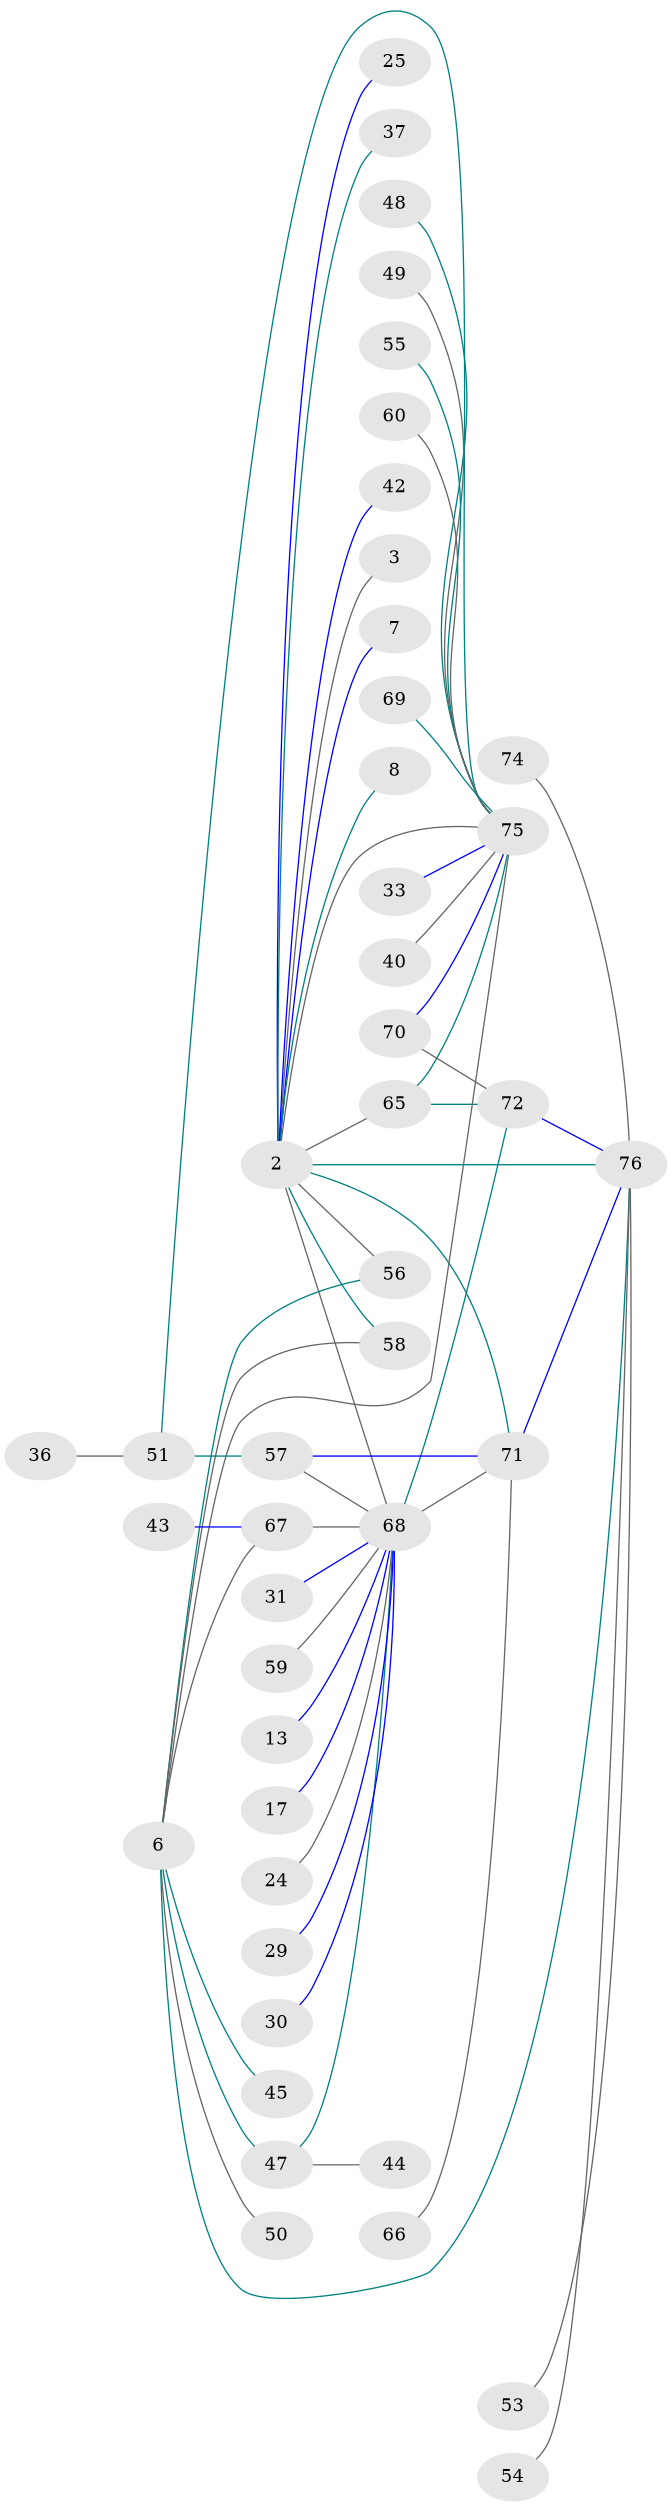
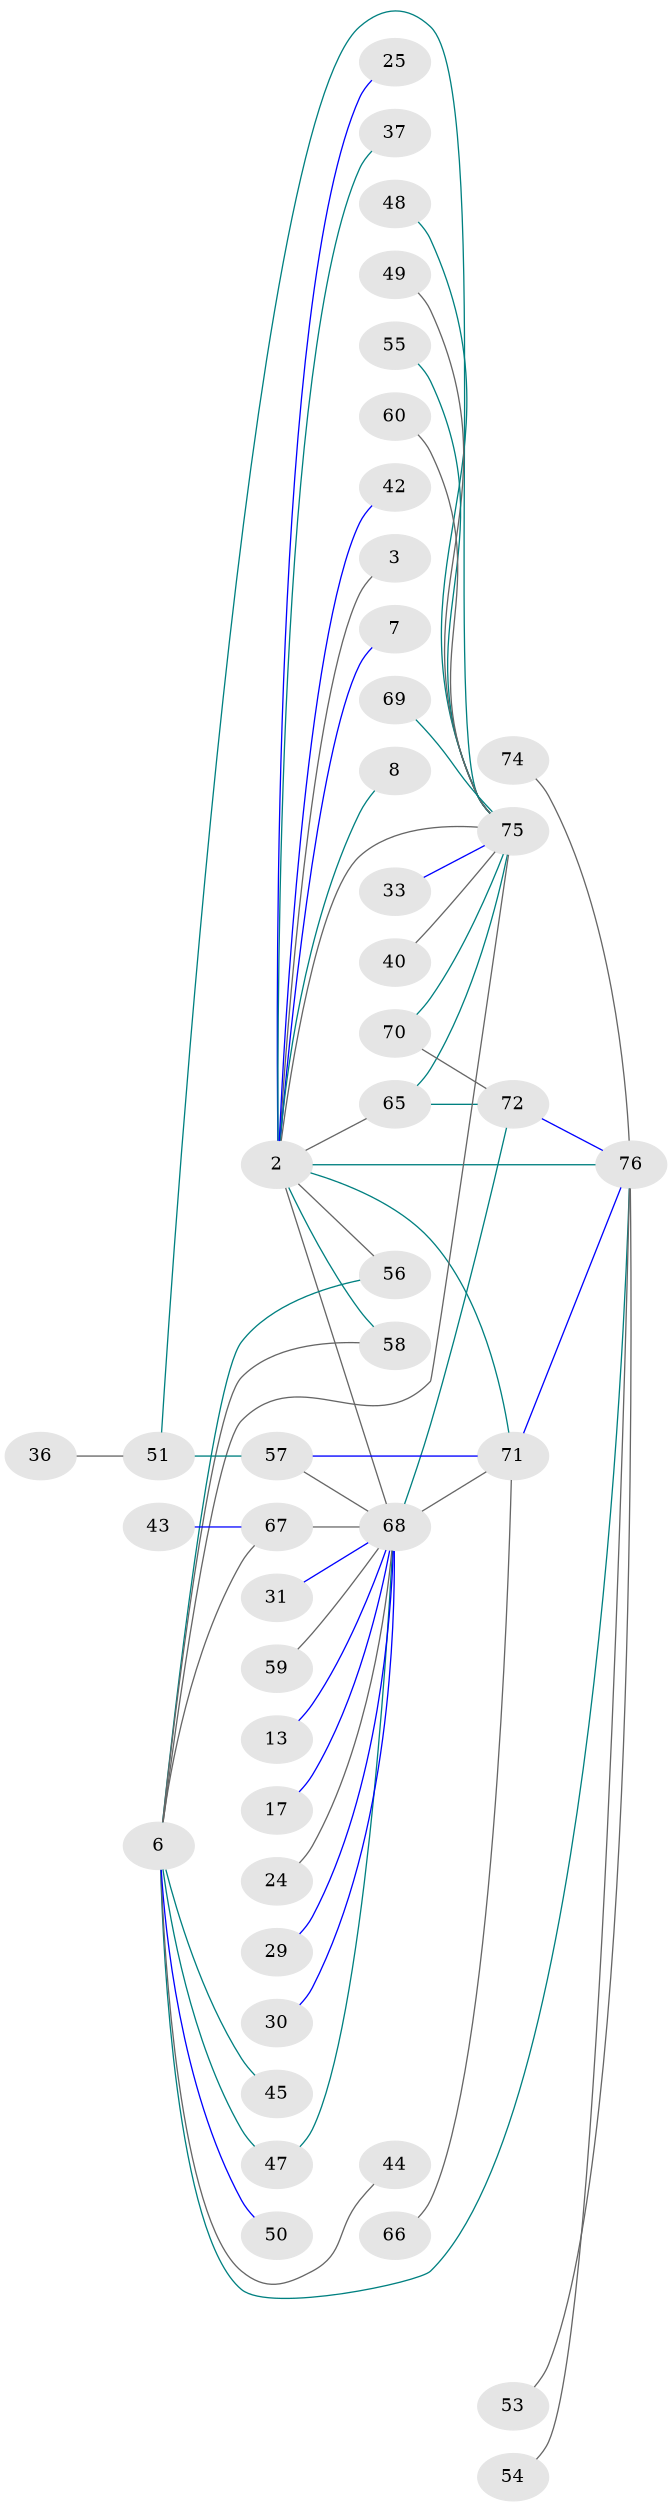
(466, 938) -> (466, 938)
(187, 2050) -> (187, 2050)
(336, 2165) -> (227, 2251)
